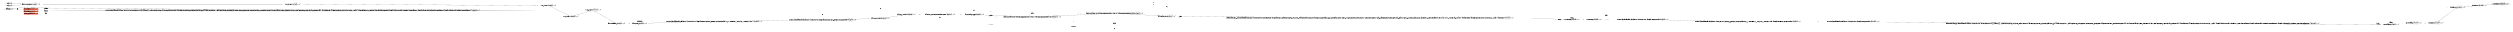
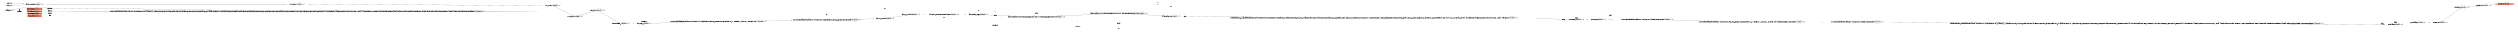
(2501, 4) -> (2505, 4)
none -> (35, 9)
(18, 10) -> (19, 12)
